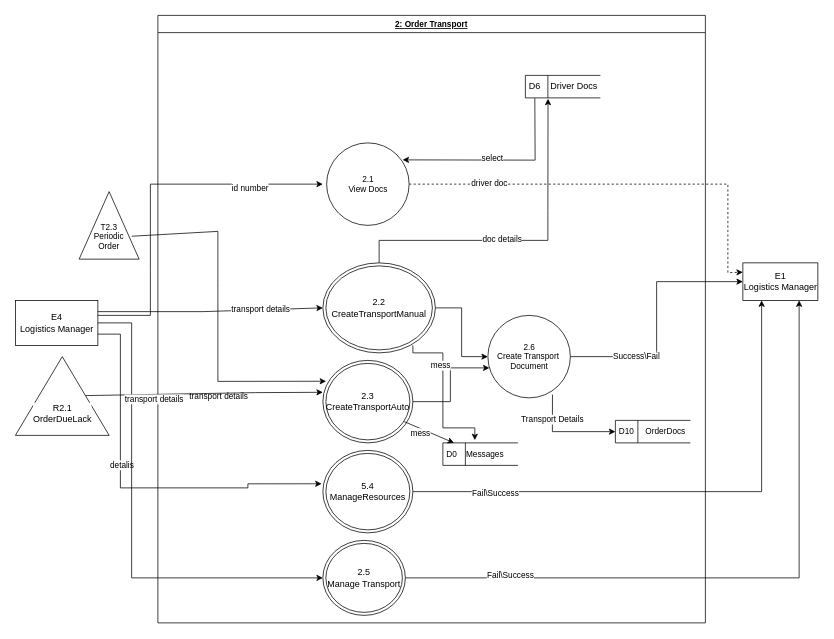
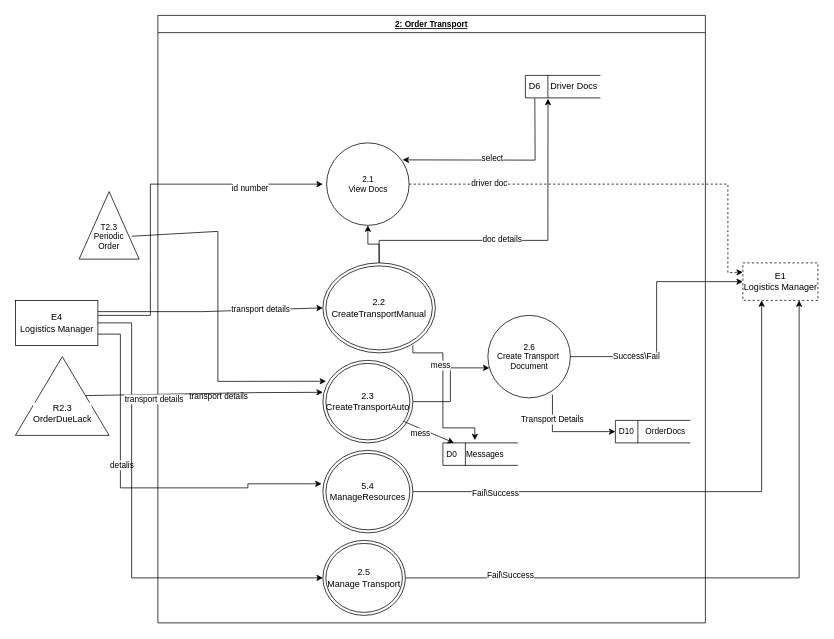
(780, 282) -> (780, 282)
(462, 341) -> (368, 232)
(63, 414) -> (63, 414)
